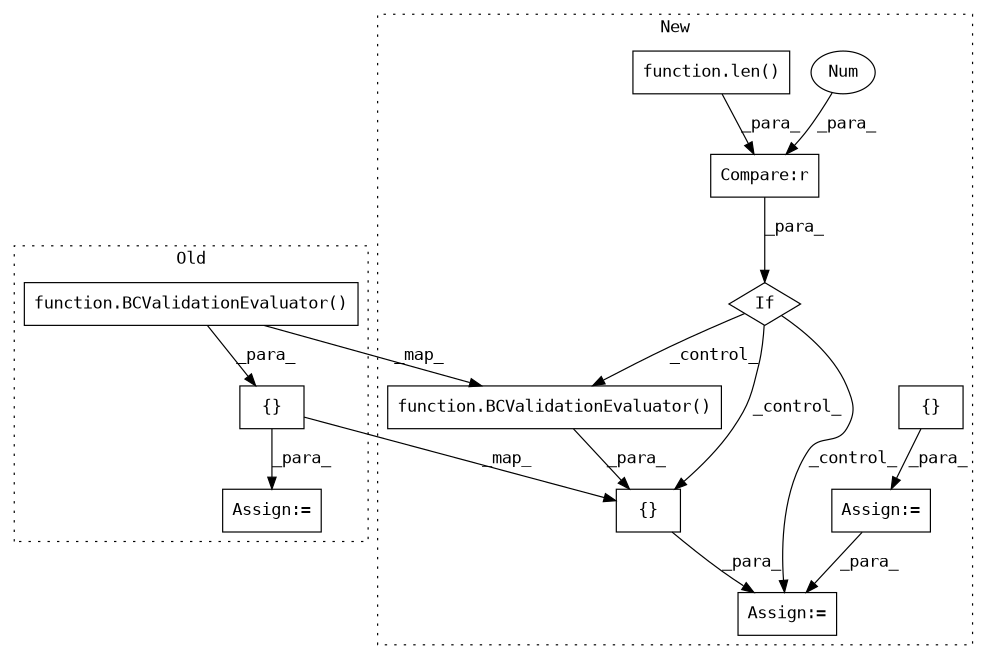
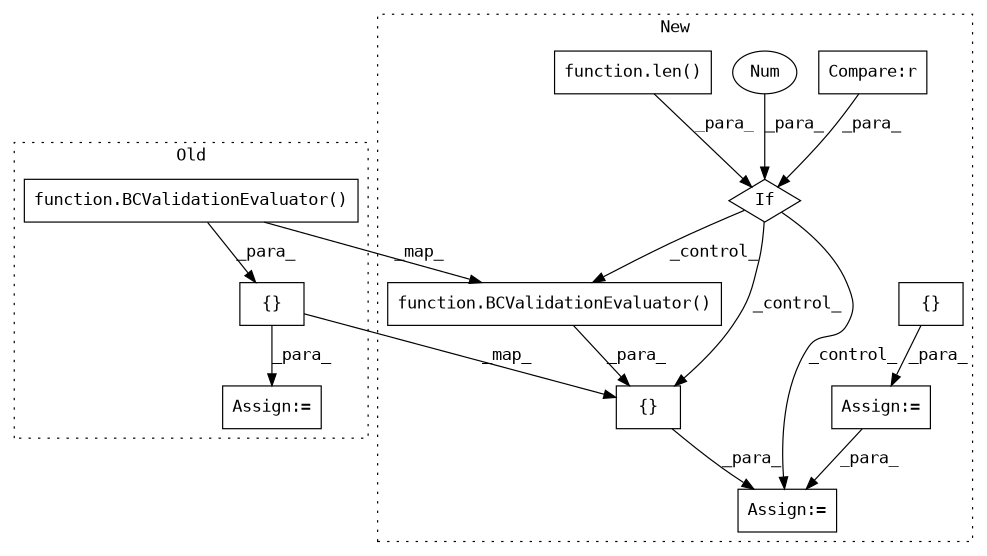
(735, 119) -> (699, 136)
(815, 120) -> (765, 130)
